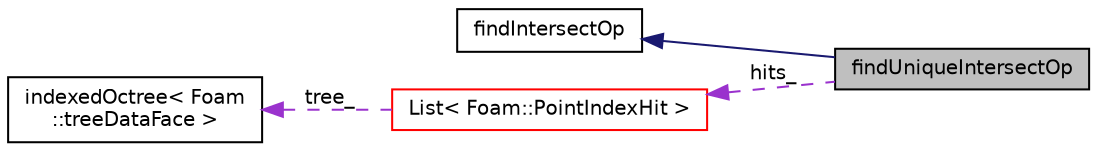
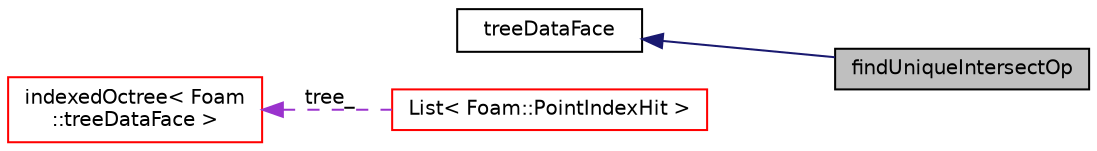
(550, 30) -> (550, 30)
(782, 87) -> none
(135, 110) -> (135, 110)
